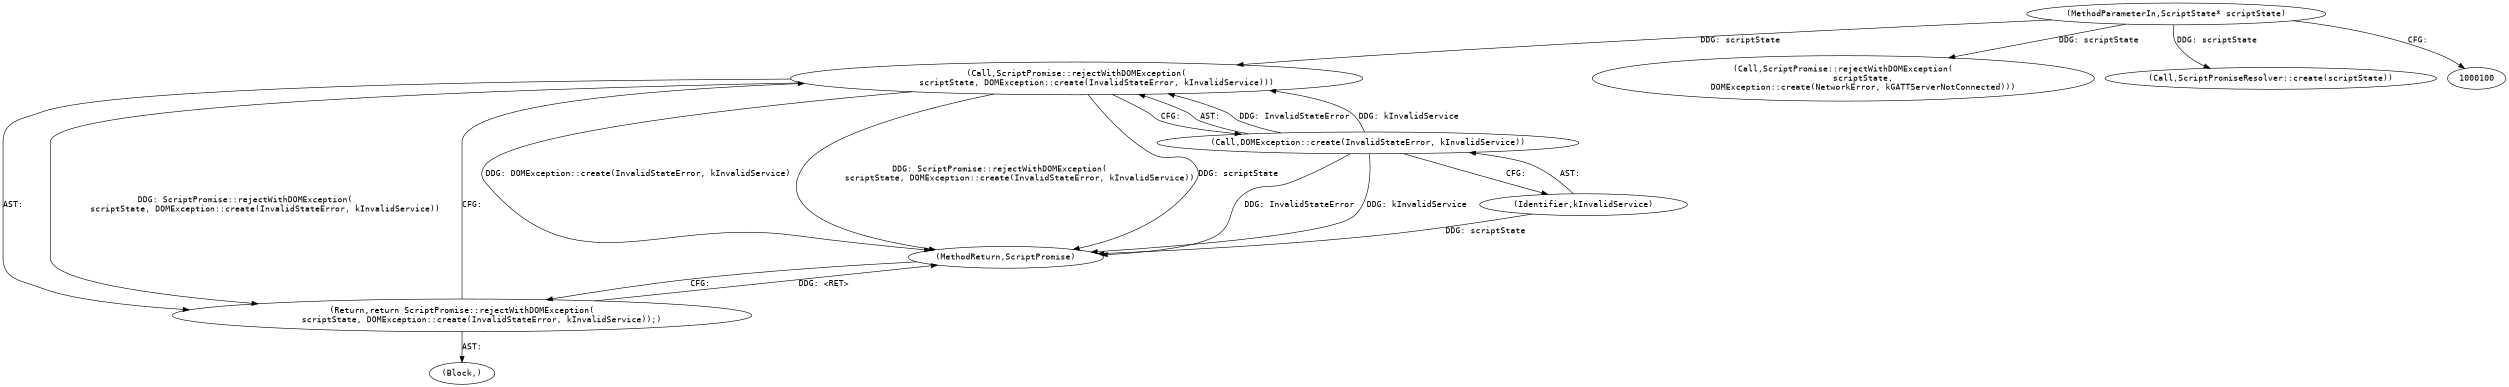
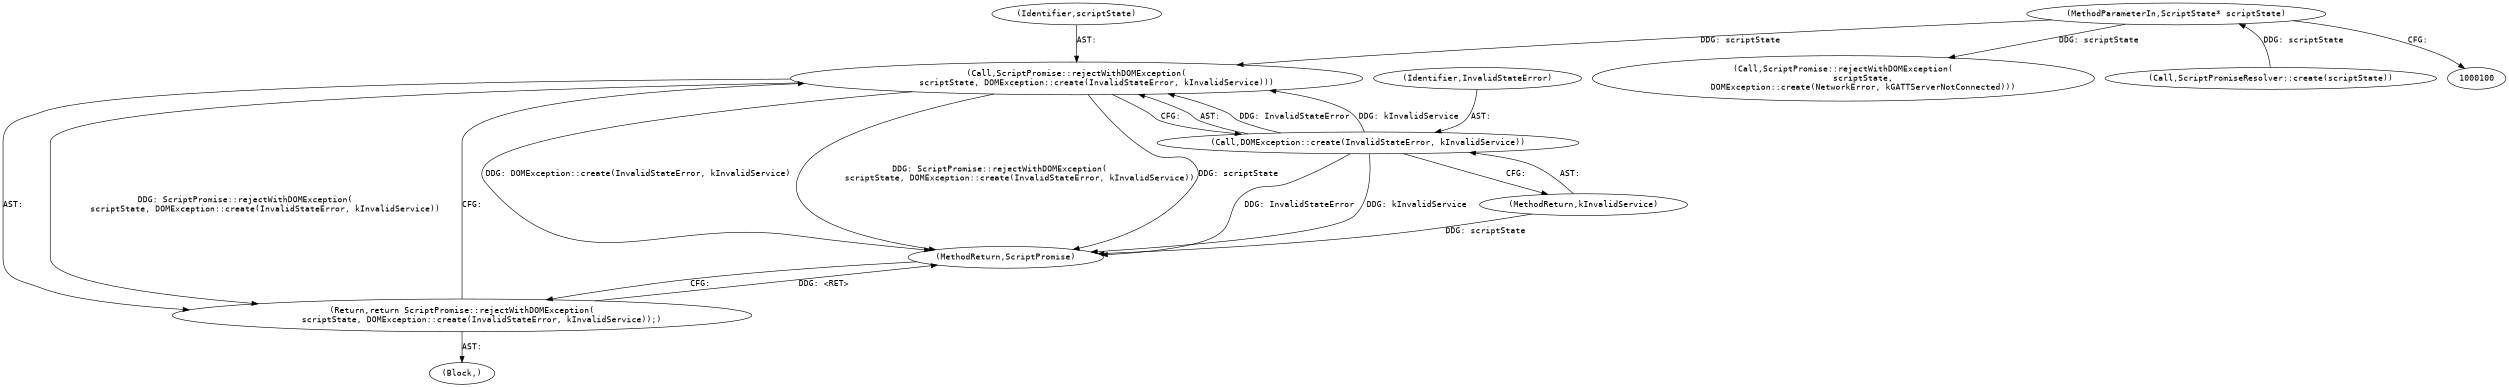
none -> (1077, 14)
(2182, 50) -> (2263, 43)
none -> (1478, 78)
(1584, 205) -> (1584, 205)
